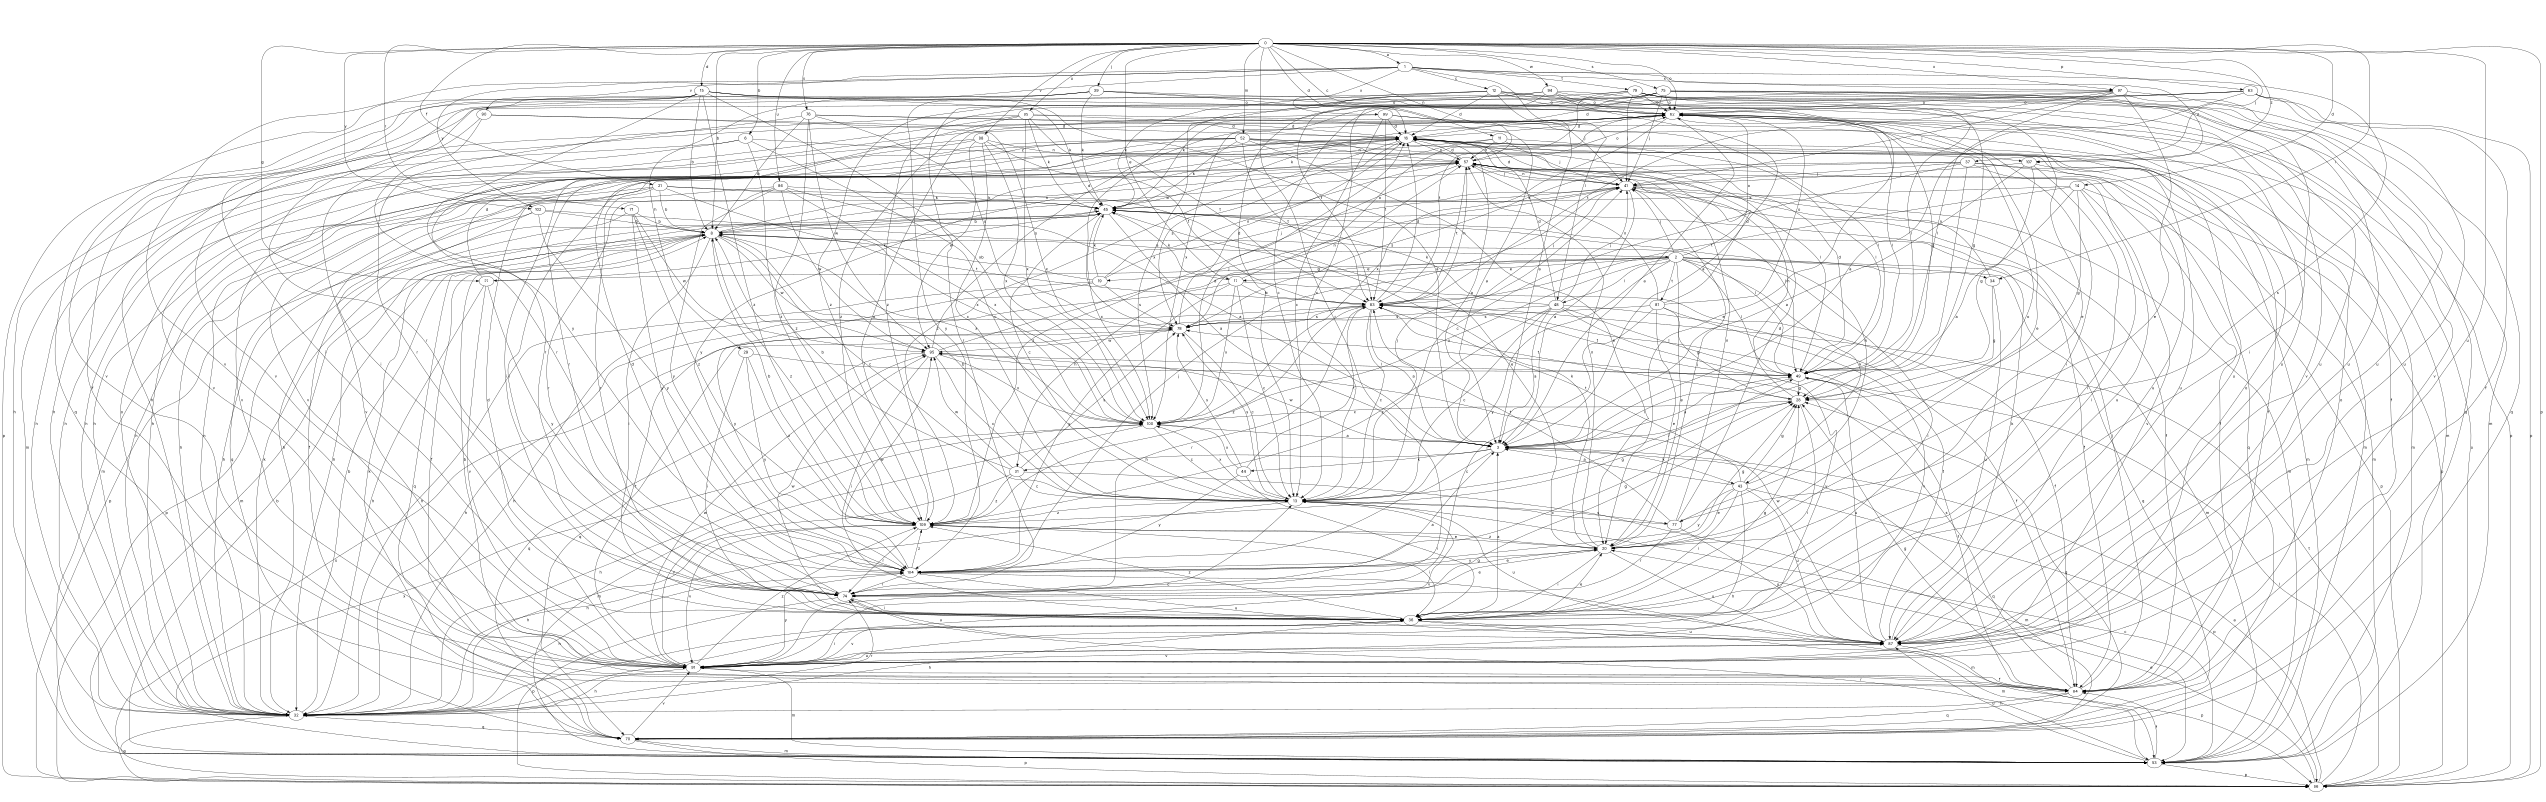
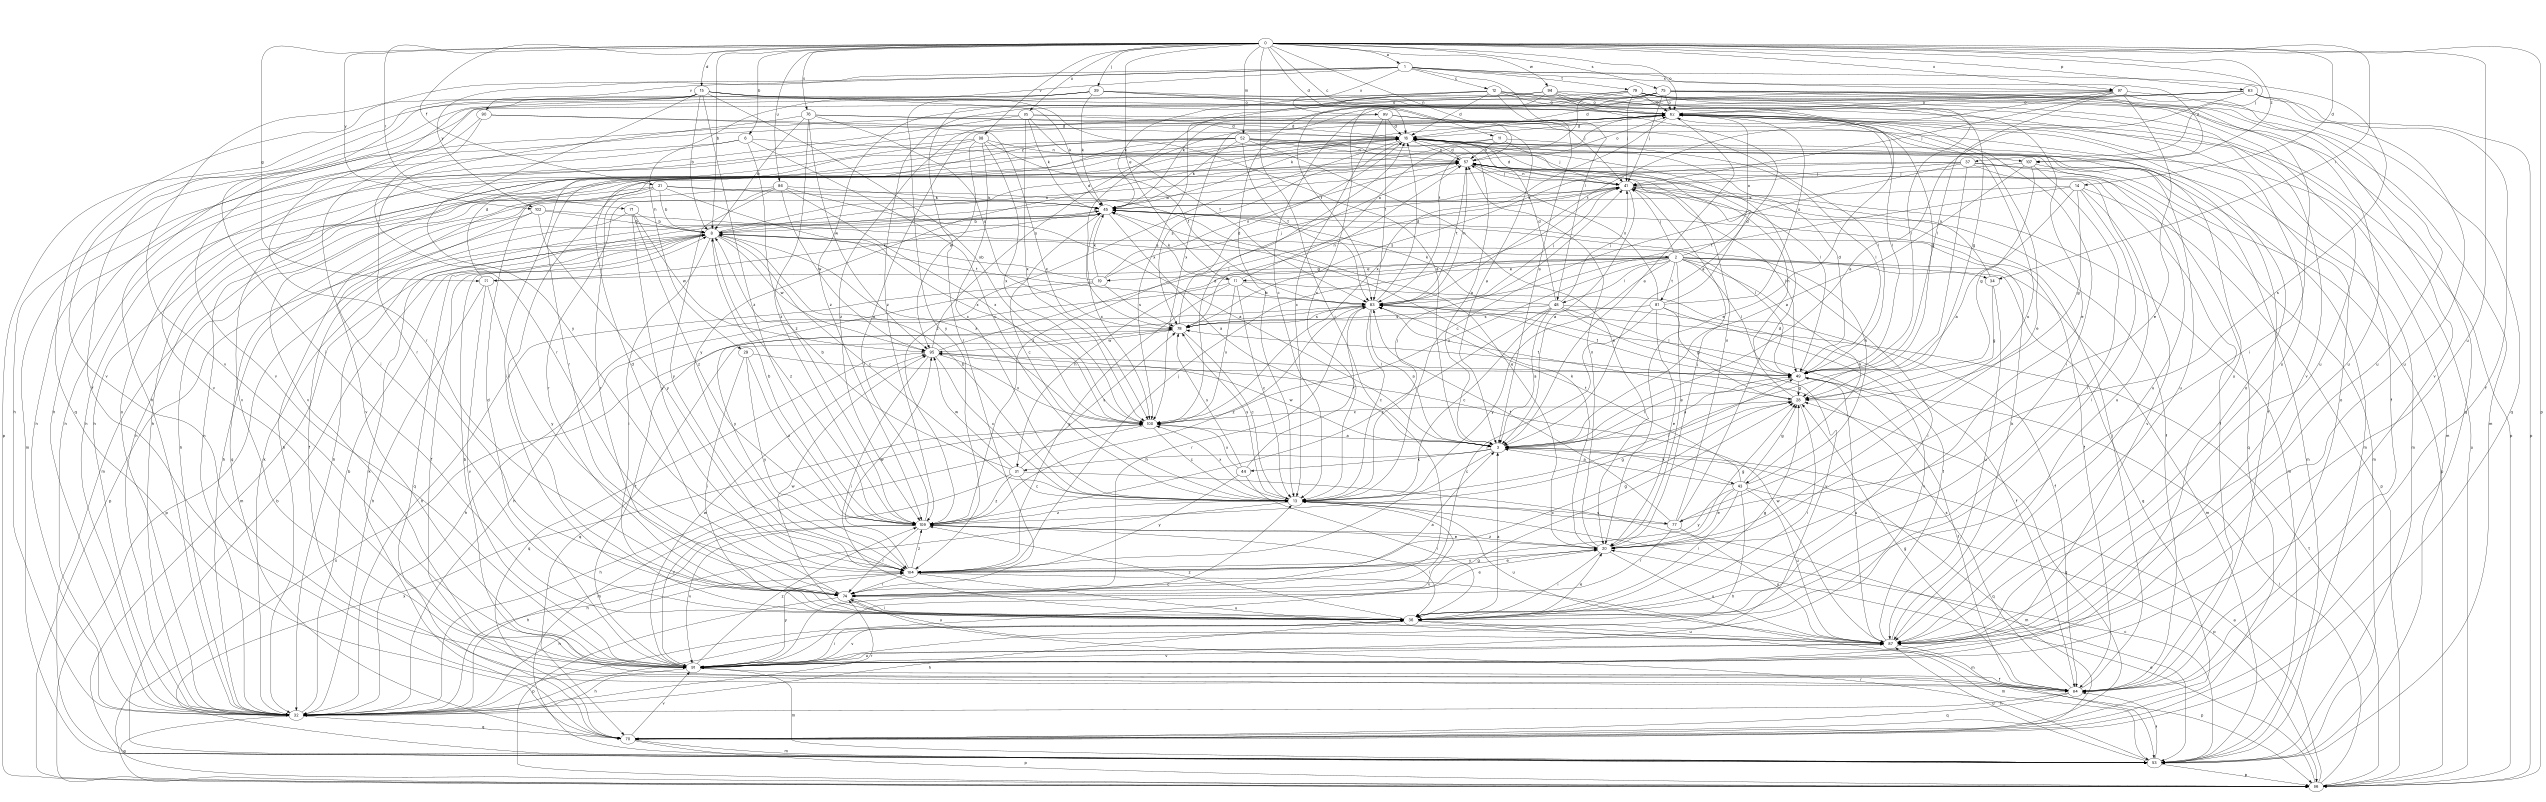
(432, 235) -> none
